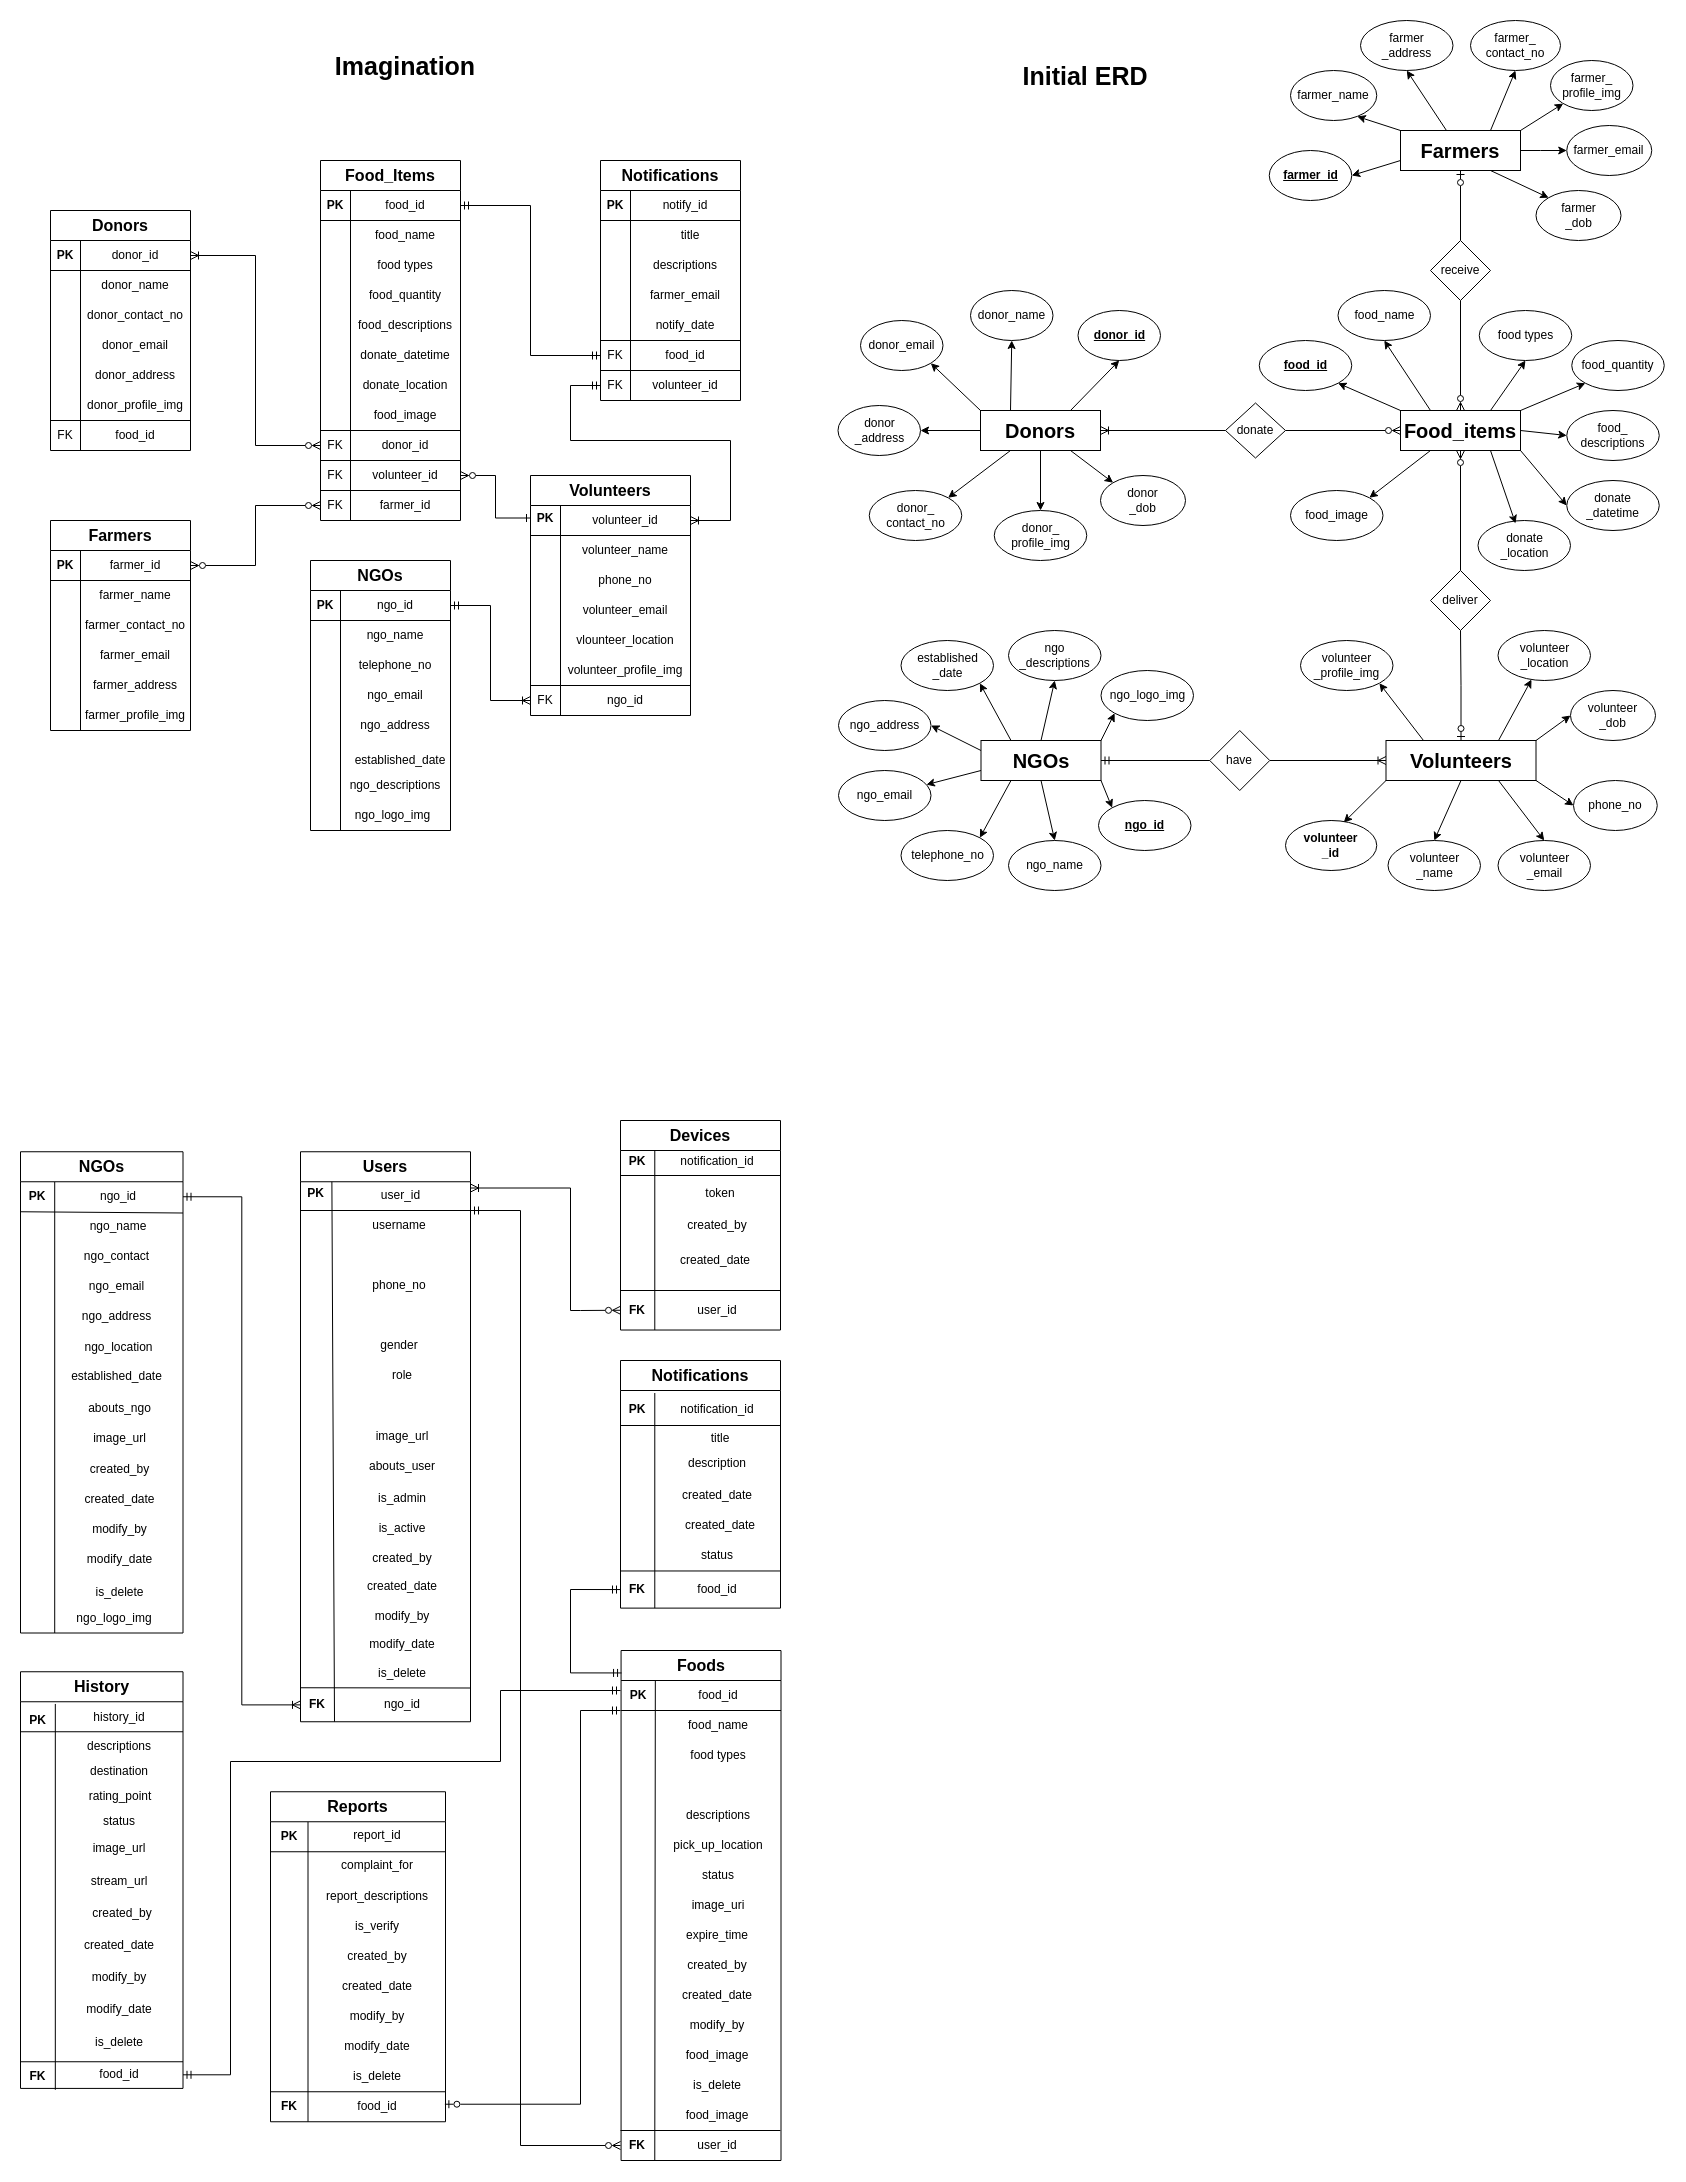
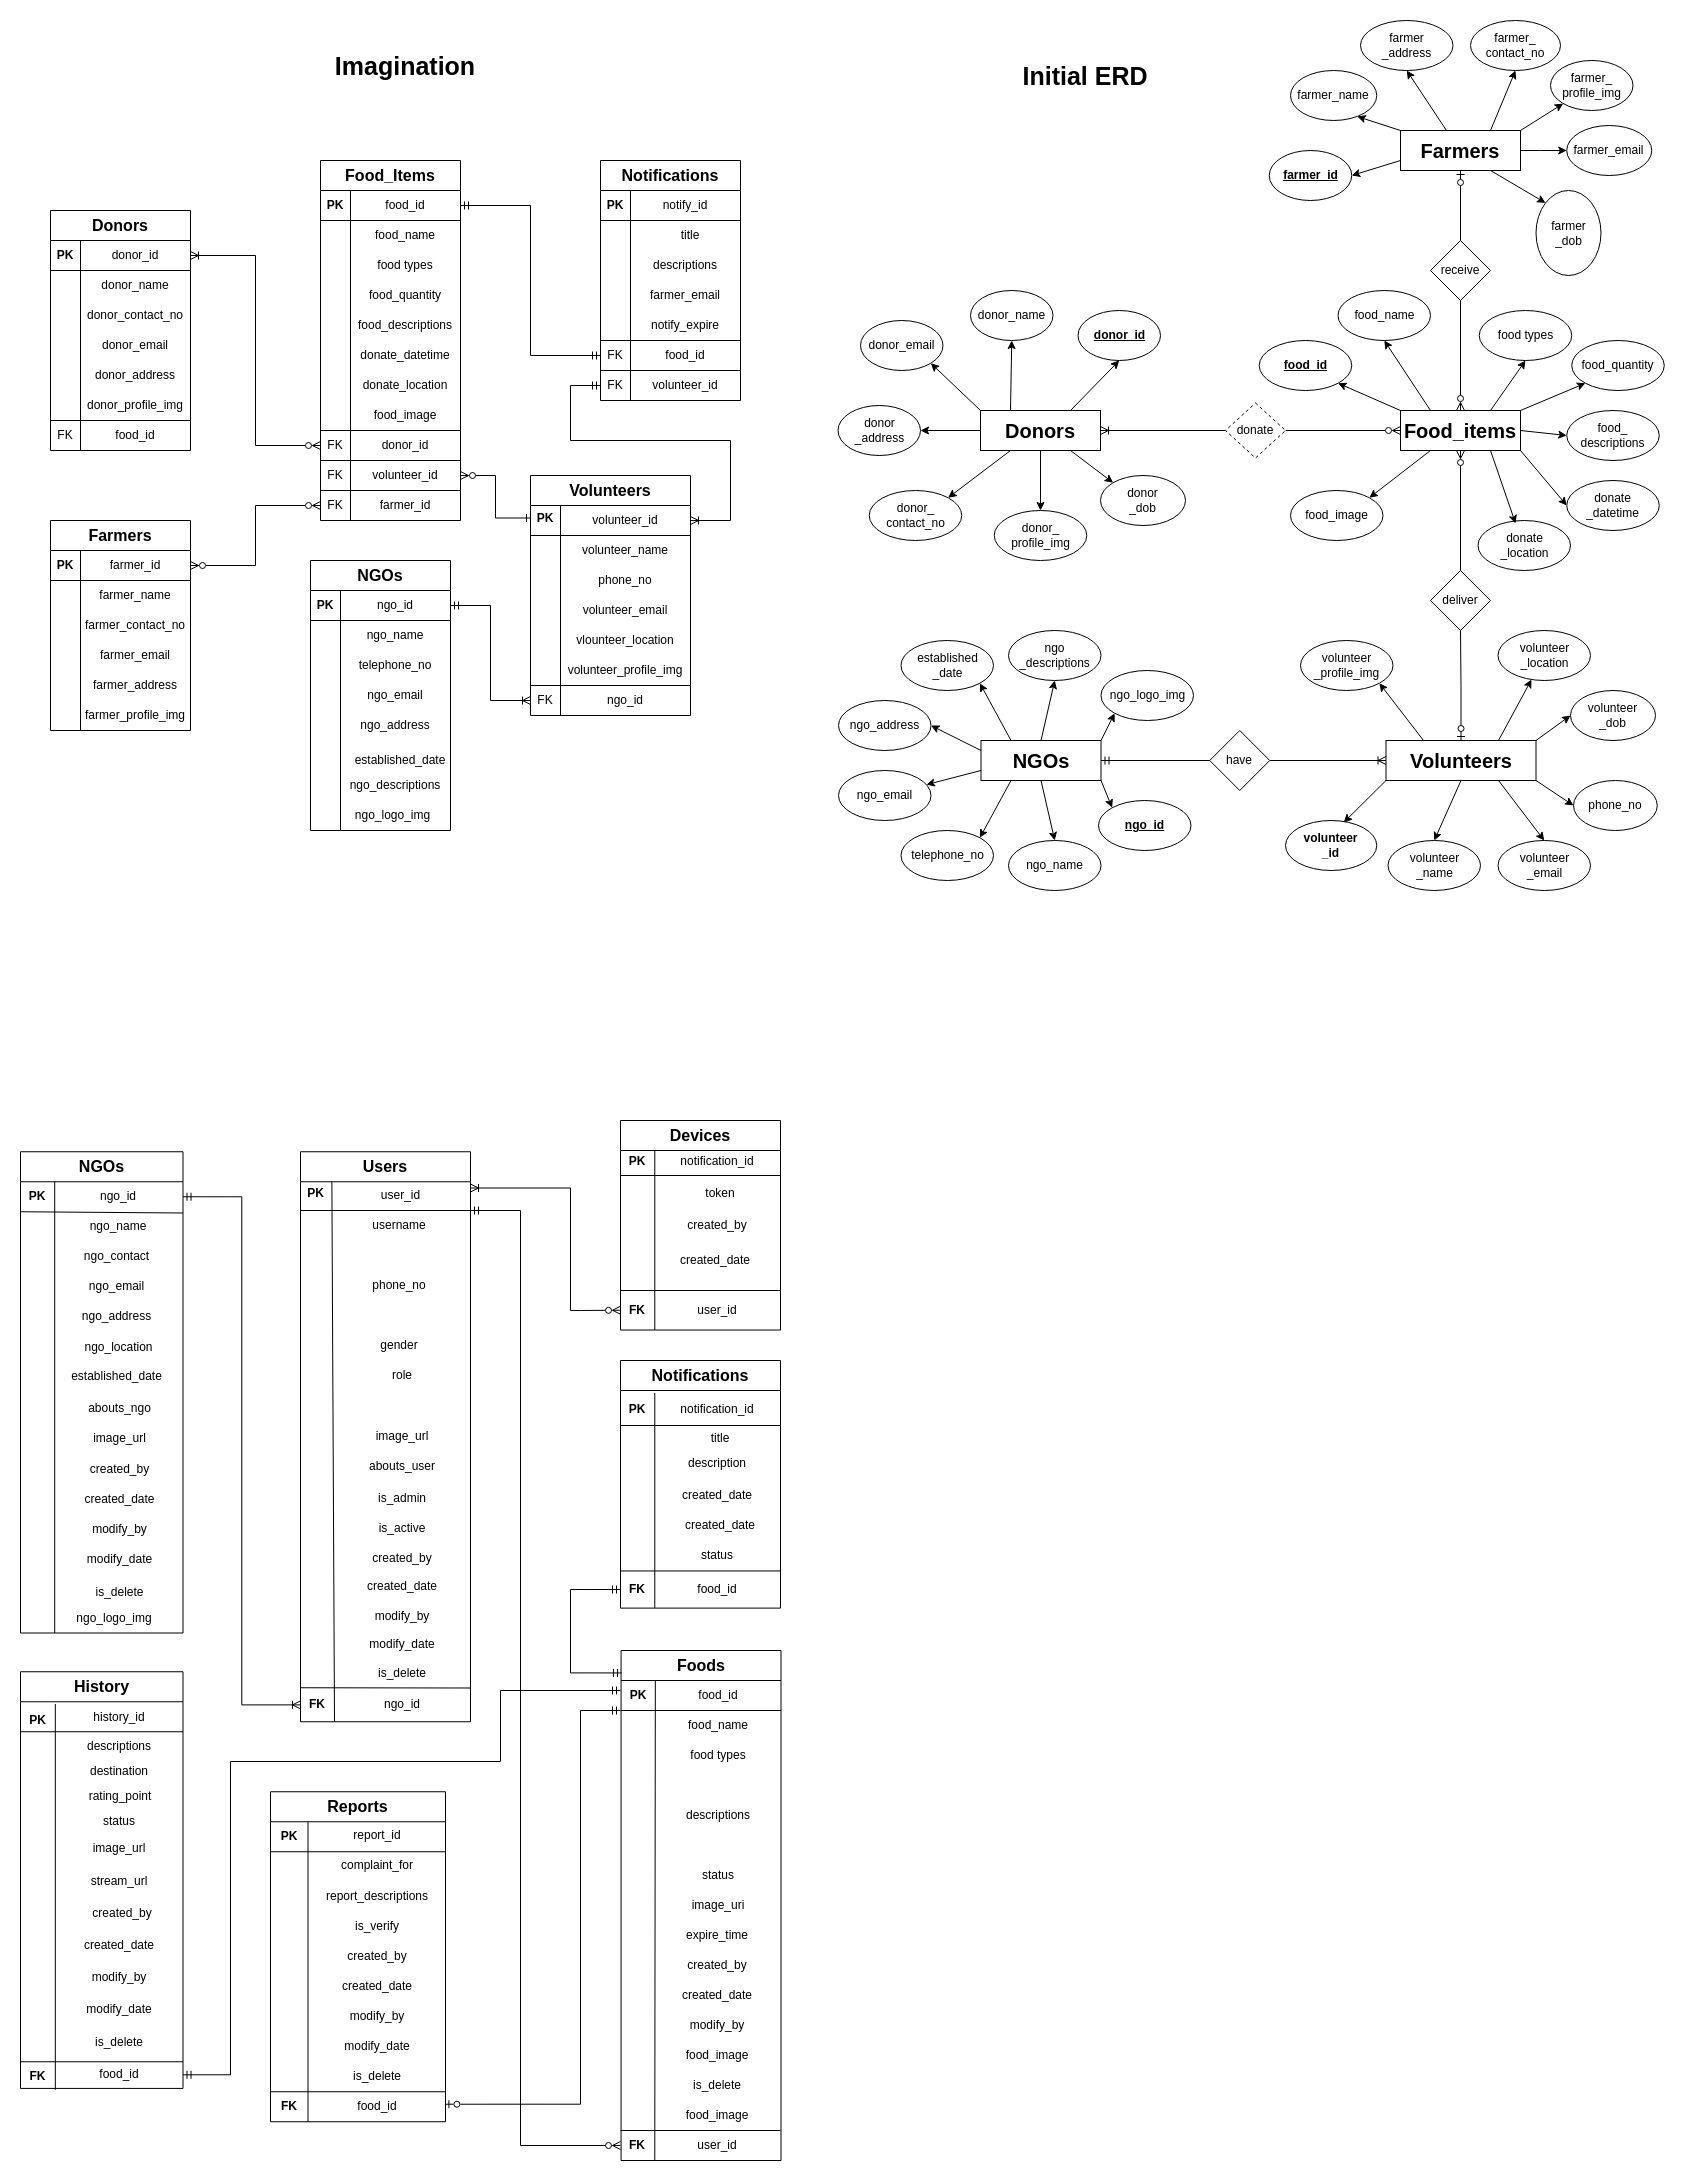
(1579, 216) -> (1569, 233)
(686, 326) -> (686, 326)
(1256, 431) -> (1256, 431)
(718, 1846) -> none
